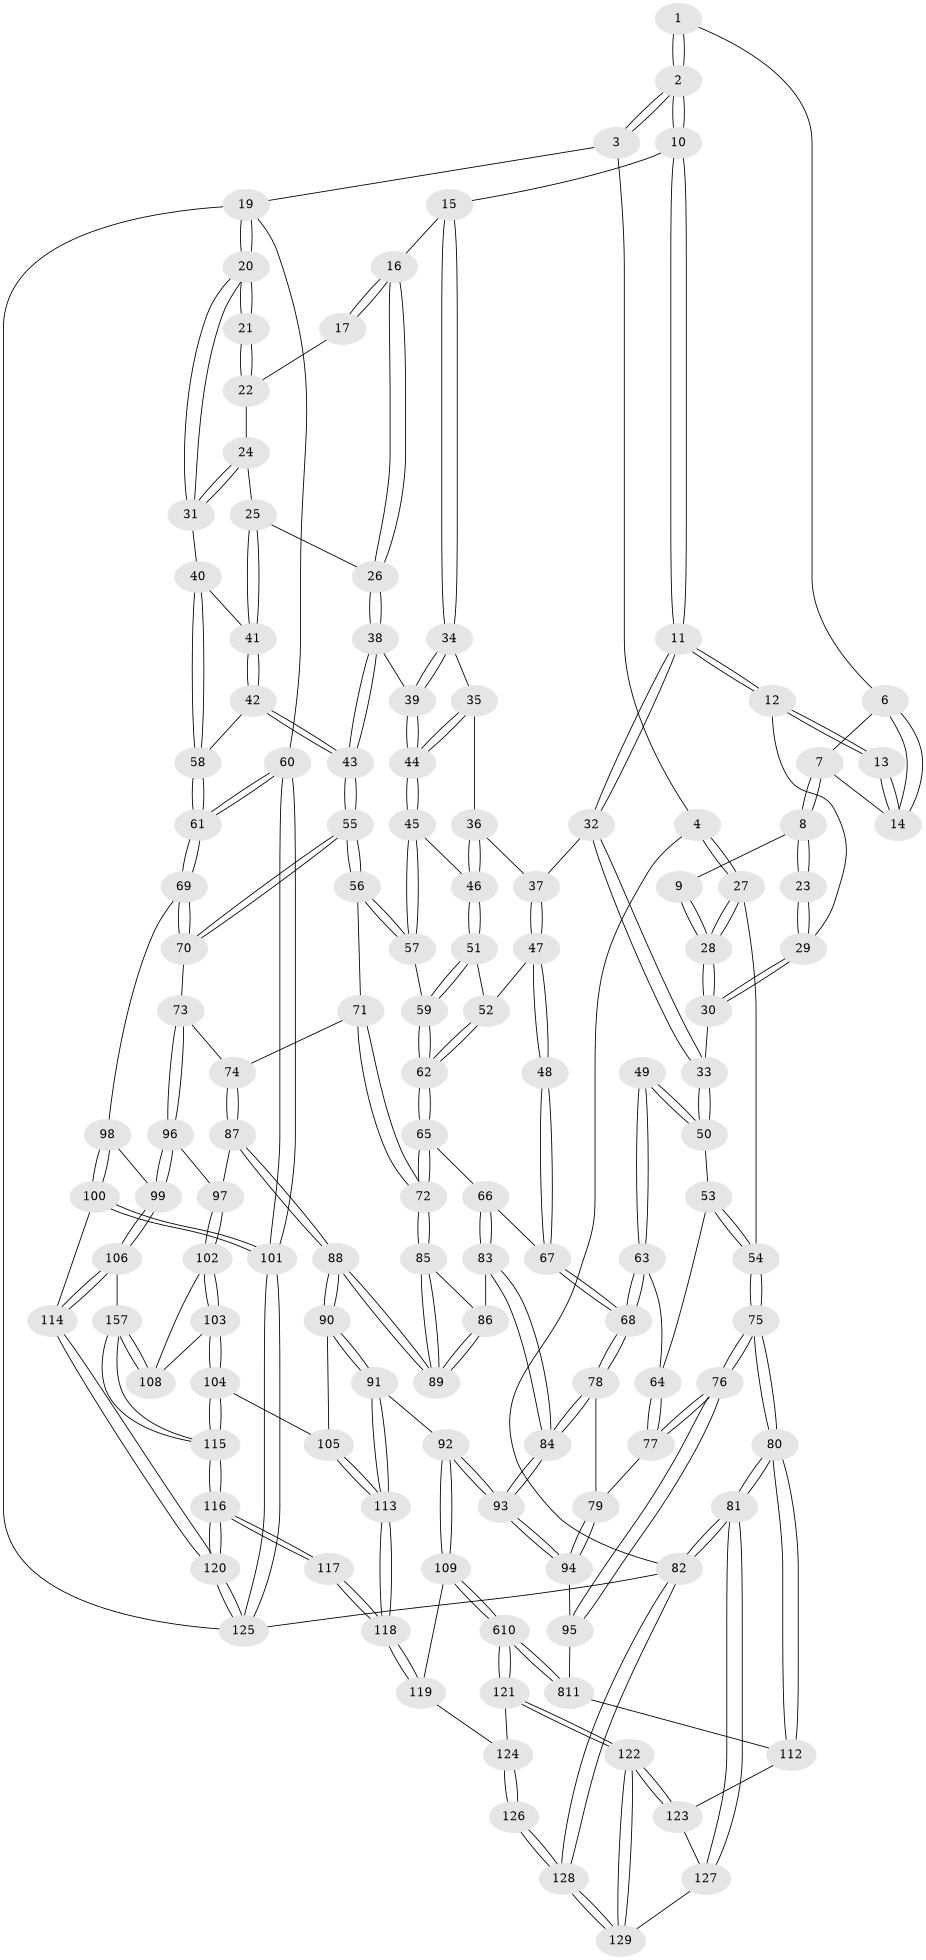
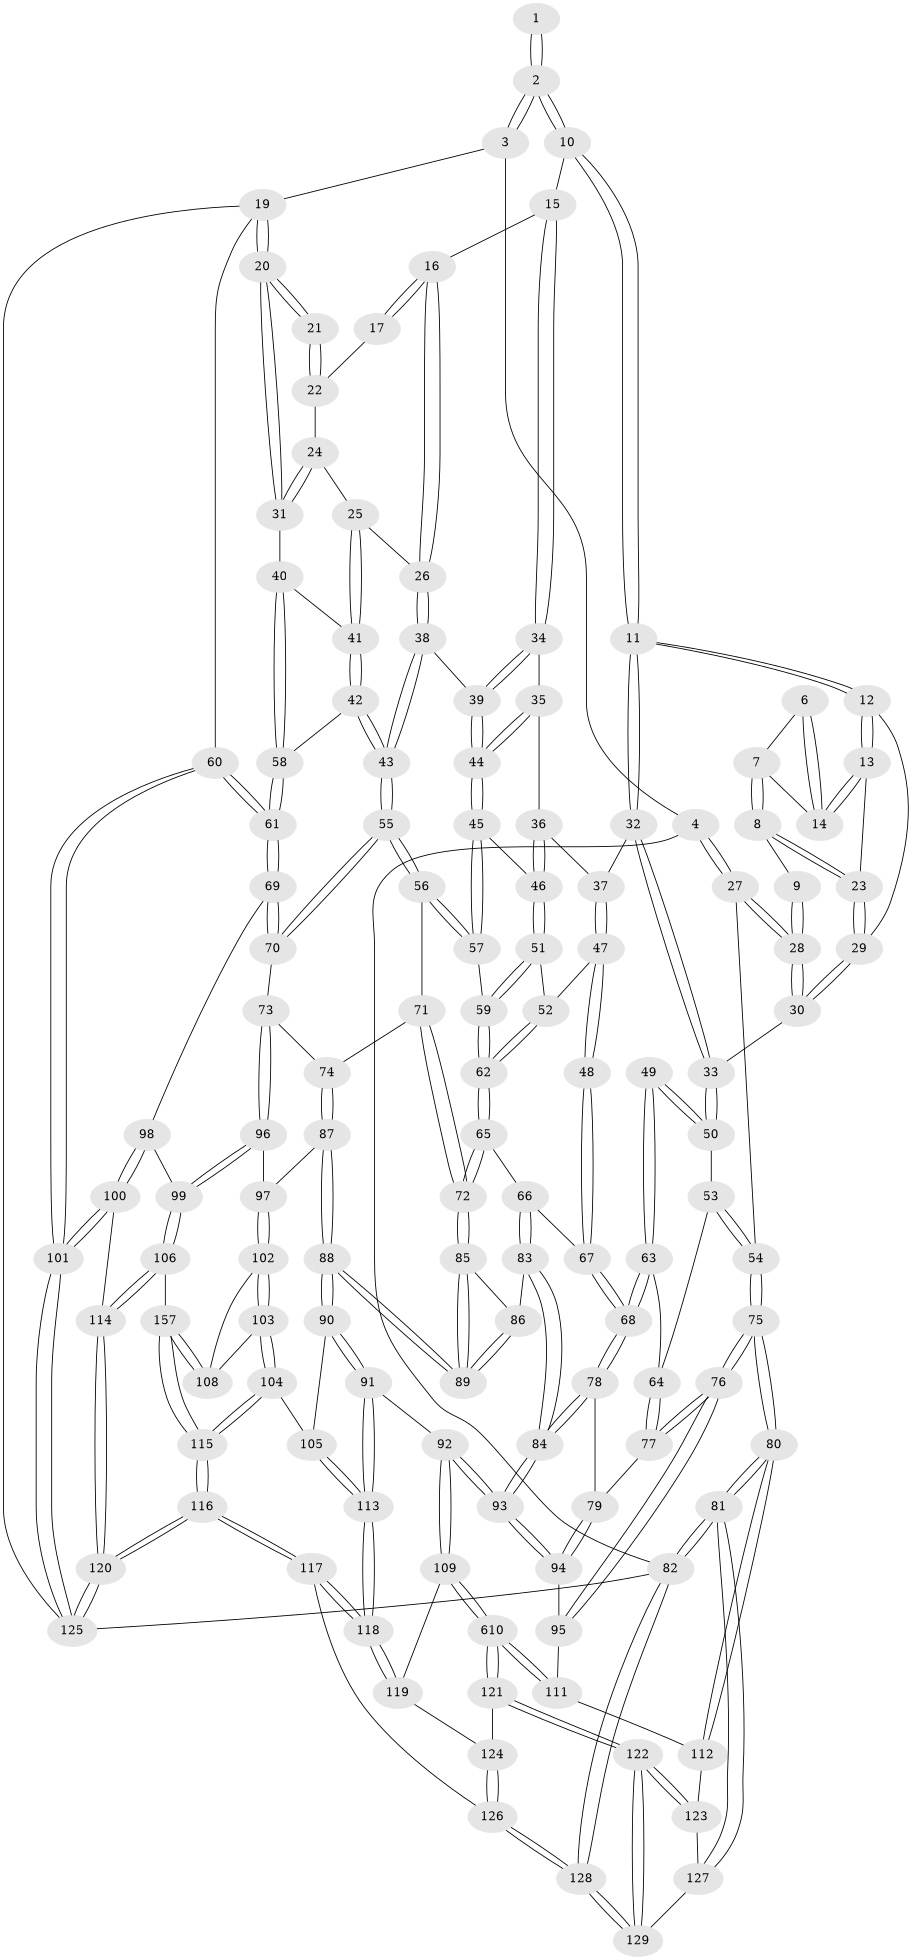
(812, 339) -> none
none -> (863, 825)
(569, 1693) -> (557, 1693)
none -> (369, 1713)
